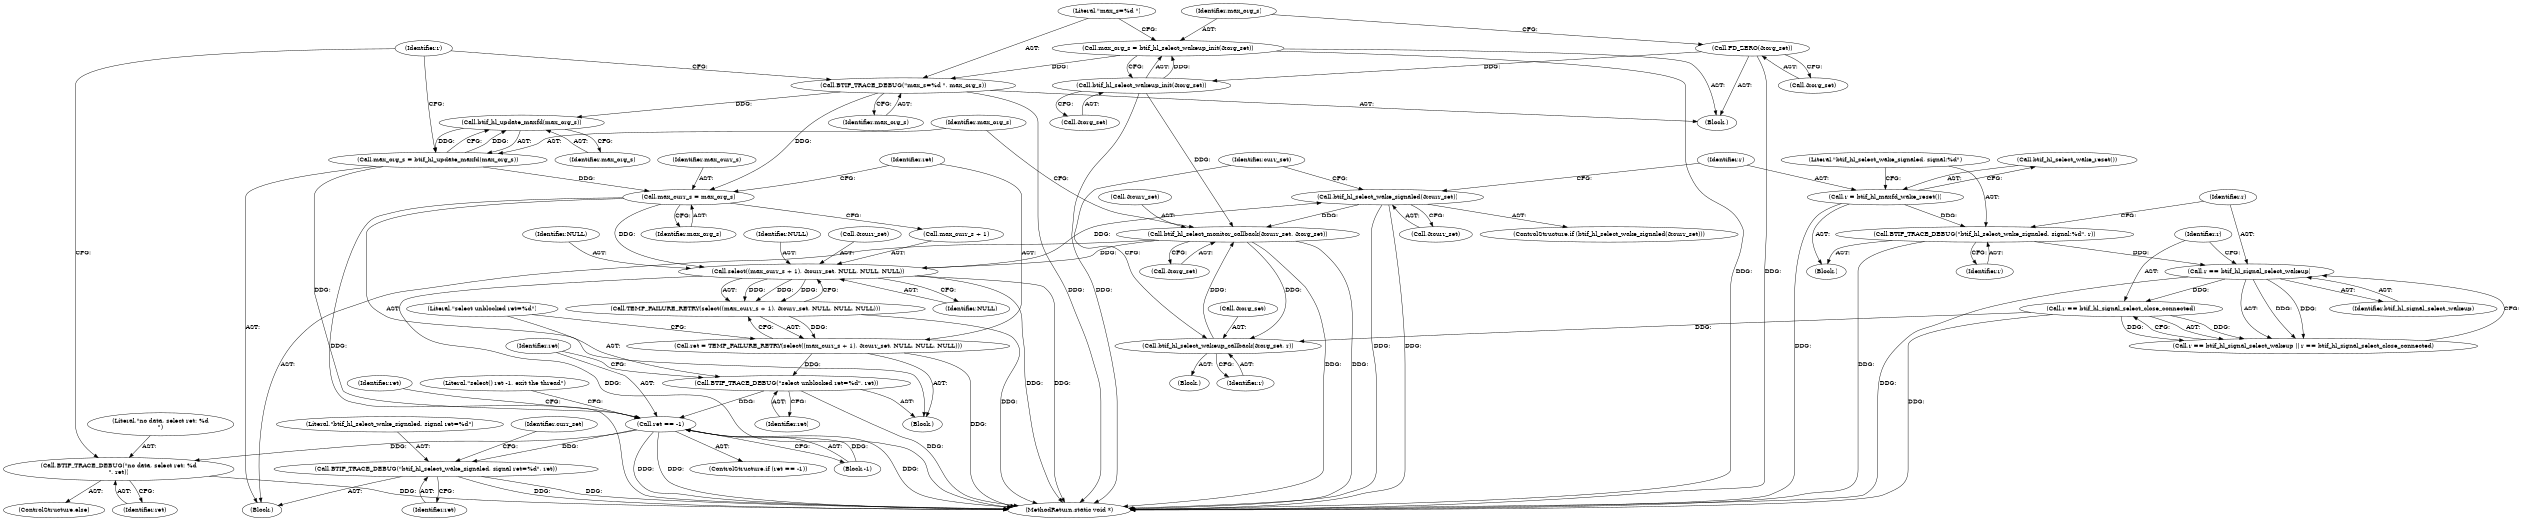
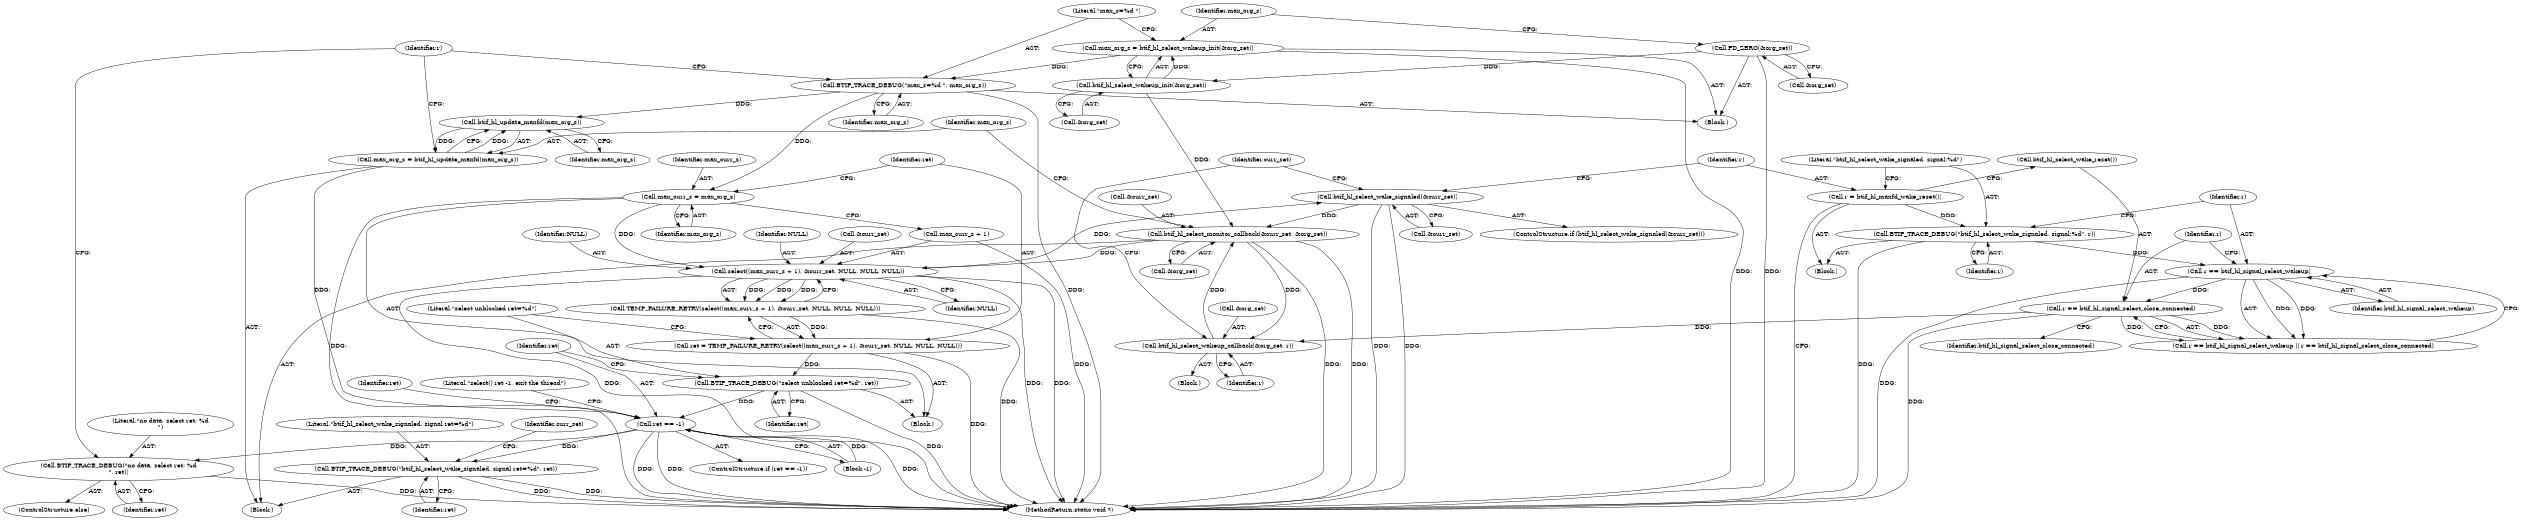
(1962, 173) -> (2135, 222)
(564, 179) -> none
(1095, 290) -> (1071, 348)
(1804, 346) -> (1804, 346)
none -> (2021, 346)
